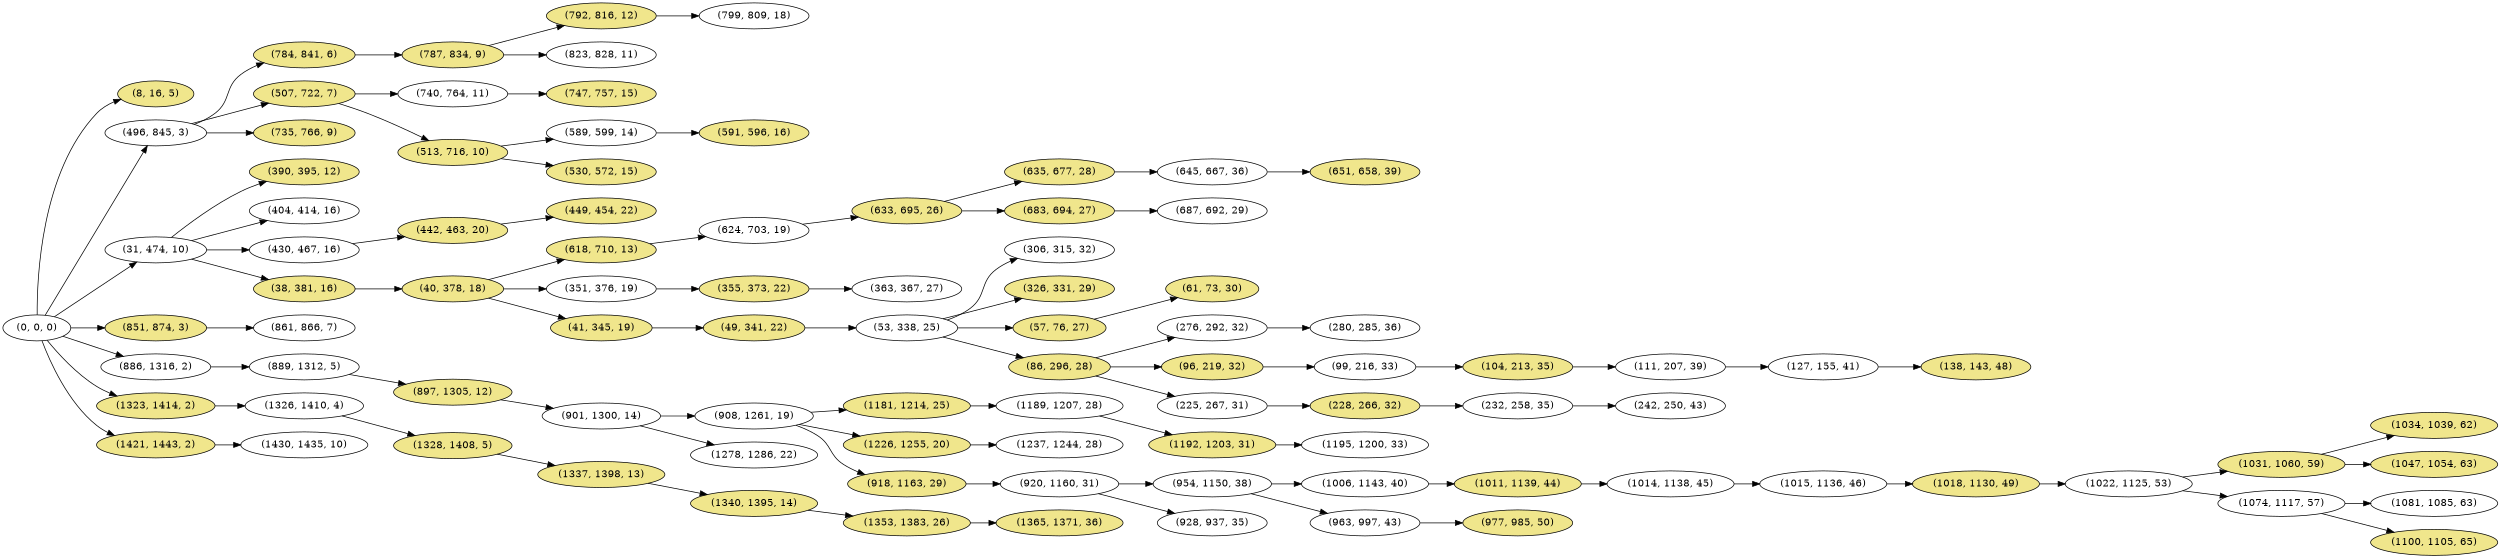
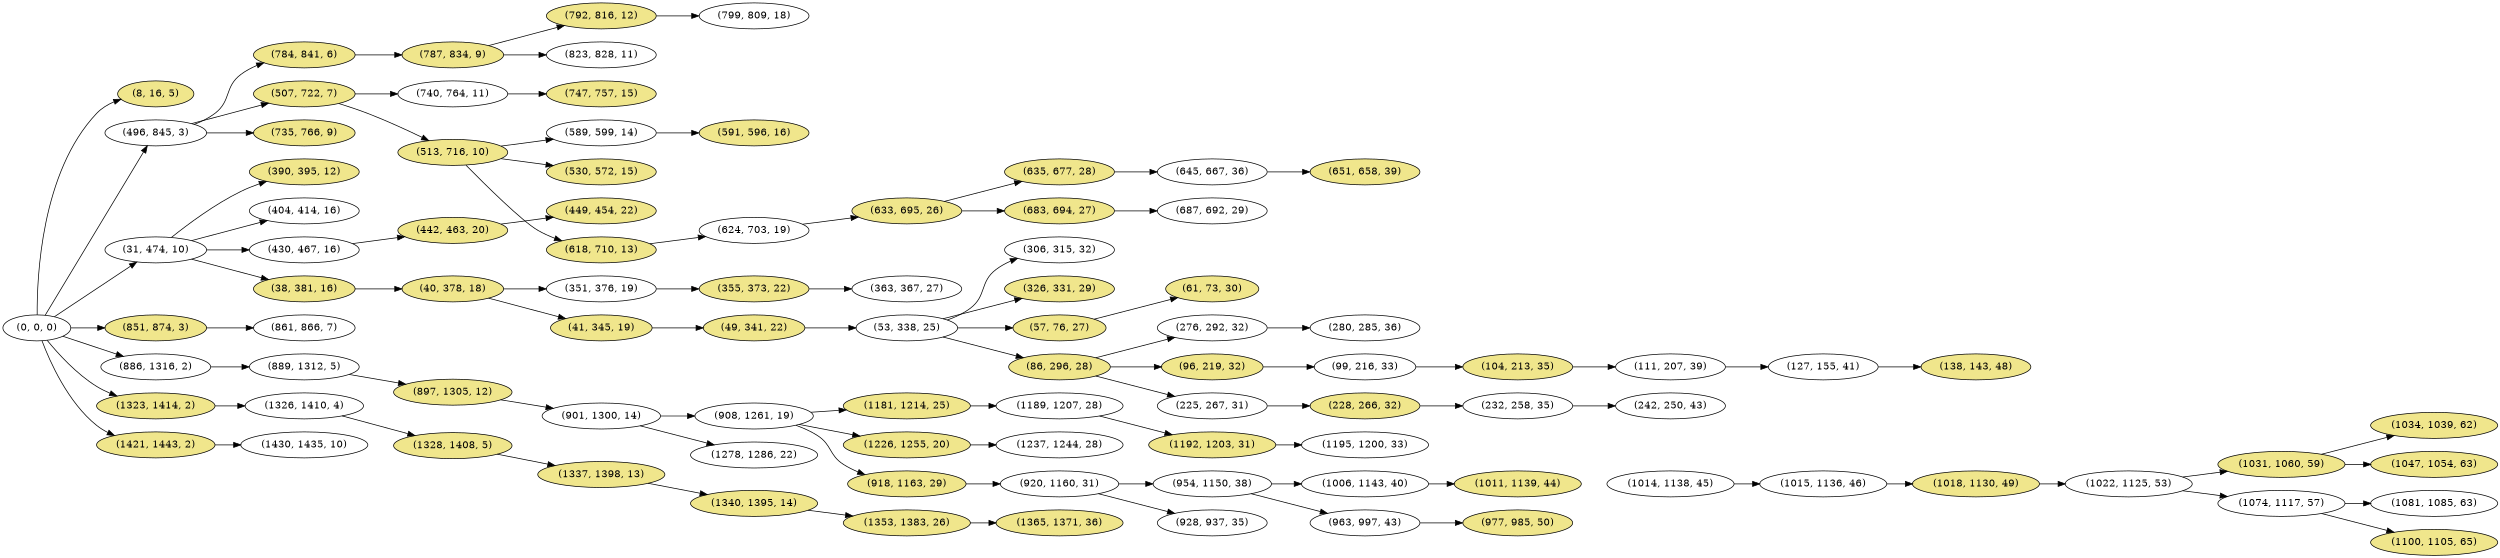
(523, 271) -> (508, 206)
(1591, 484) -> none
